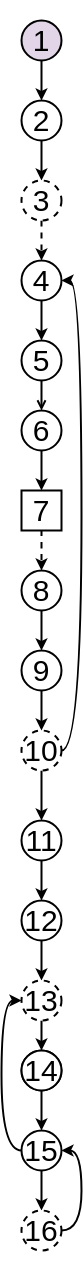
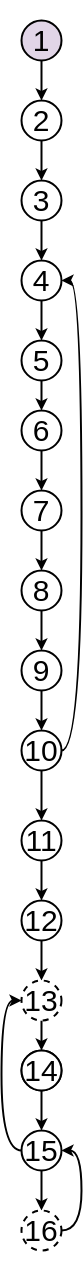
(42, 201) -> (42, 201)
(42, 233) -> (42, 233)
(42, 401) -> (42, 400)
(42, 511) -> (42, 511)
(42, 548) -> (42, 548)
(42, 751) -> (42, 751)
